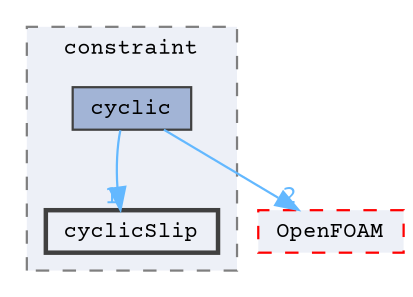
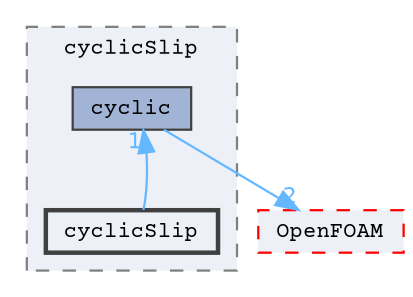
(132, 48) -> (132, 48)
(117, 159) -> (147, 182)
